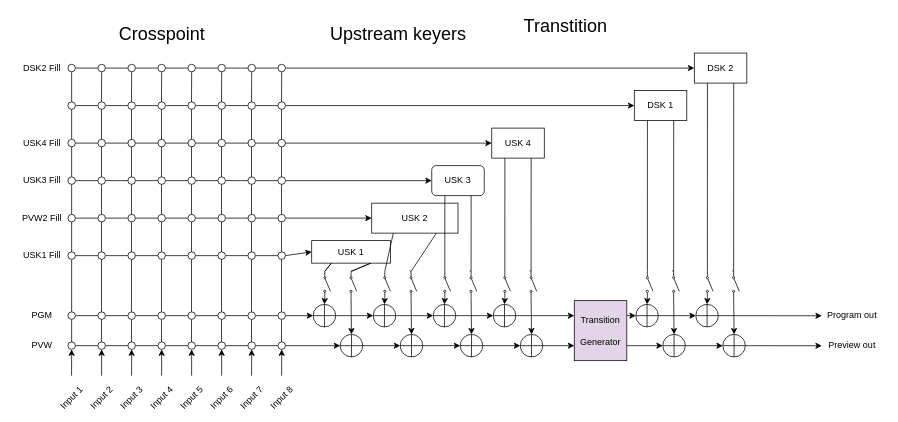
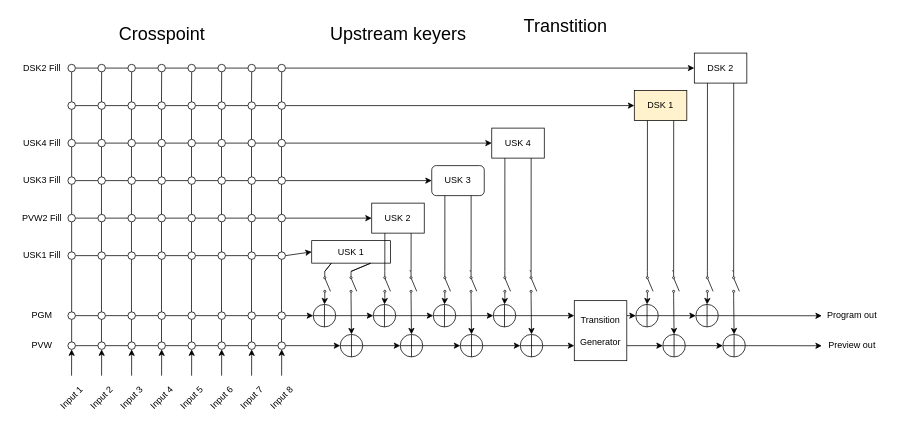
(660, 105) -> (660, 105)
(415, 218) -> (398, 218)
(600, 330) -> (600, 330)
